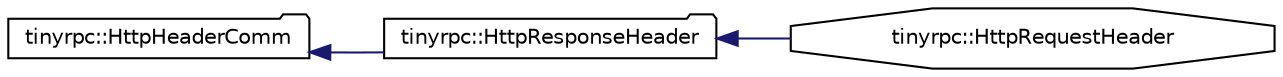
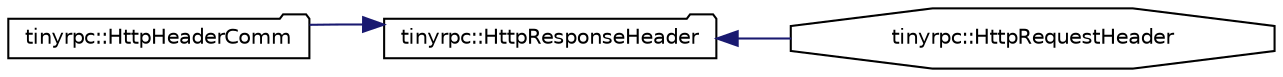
(357, 53) -> (336, 25)
